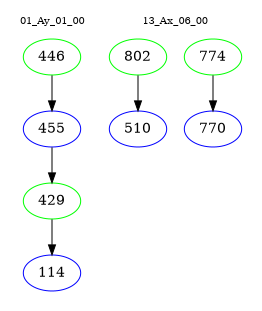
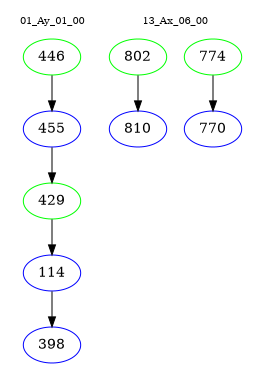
(138, 129) -> (138, 129)
none -> (52, 345)
